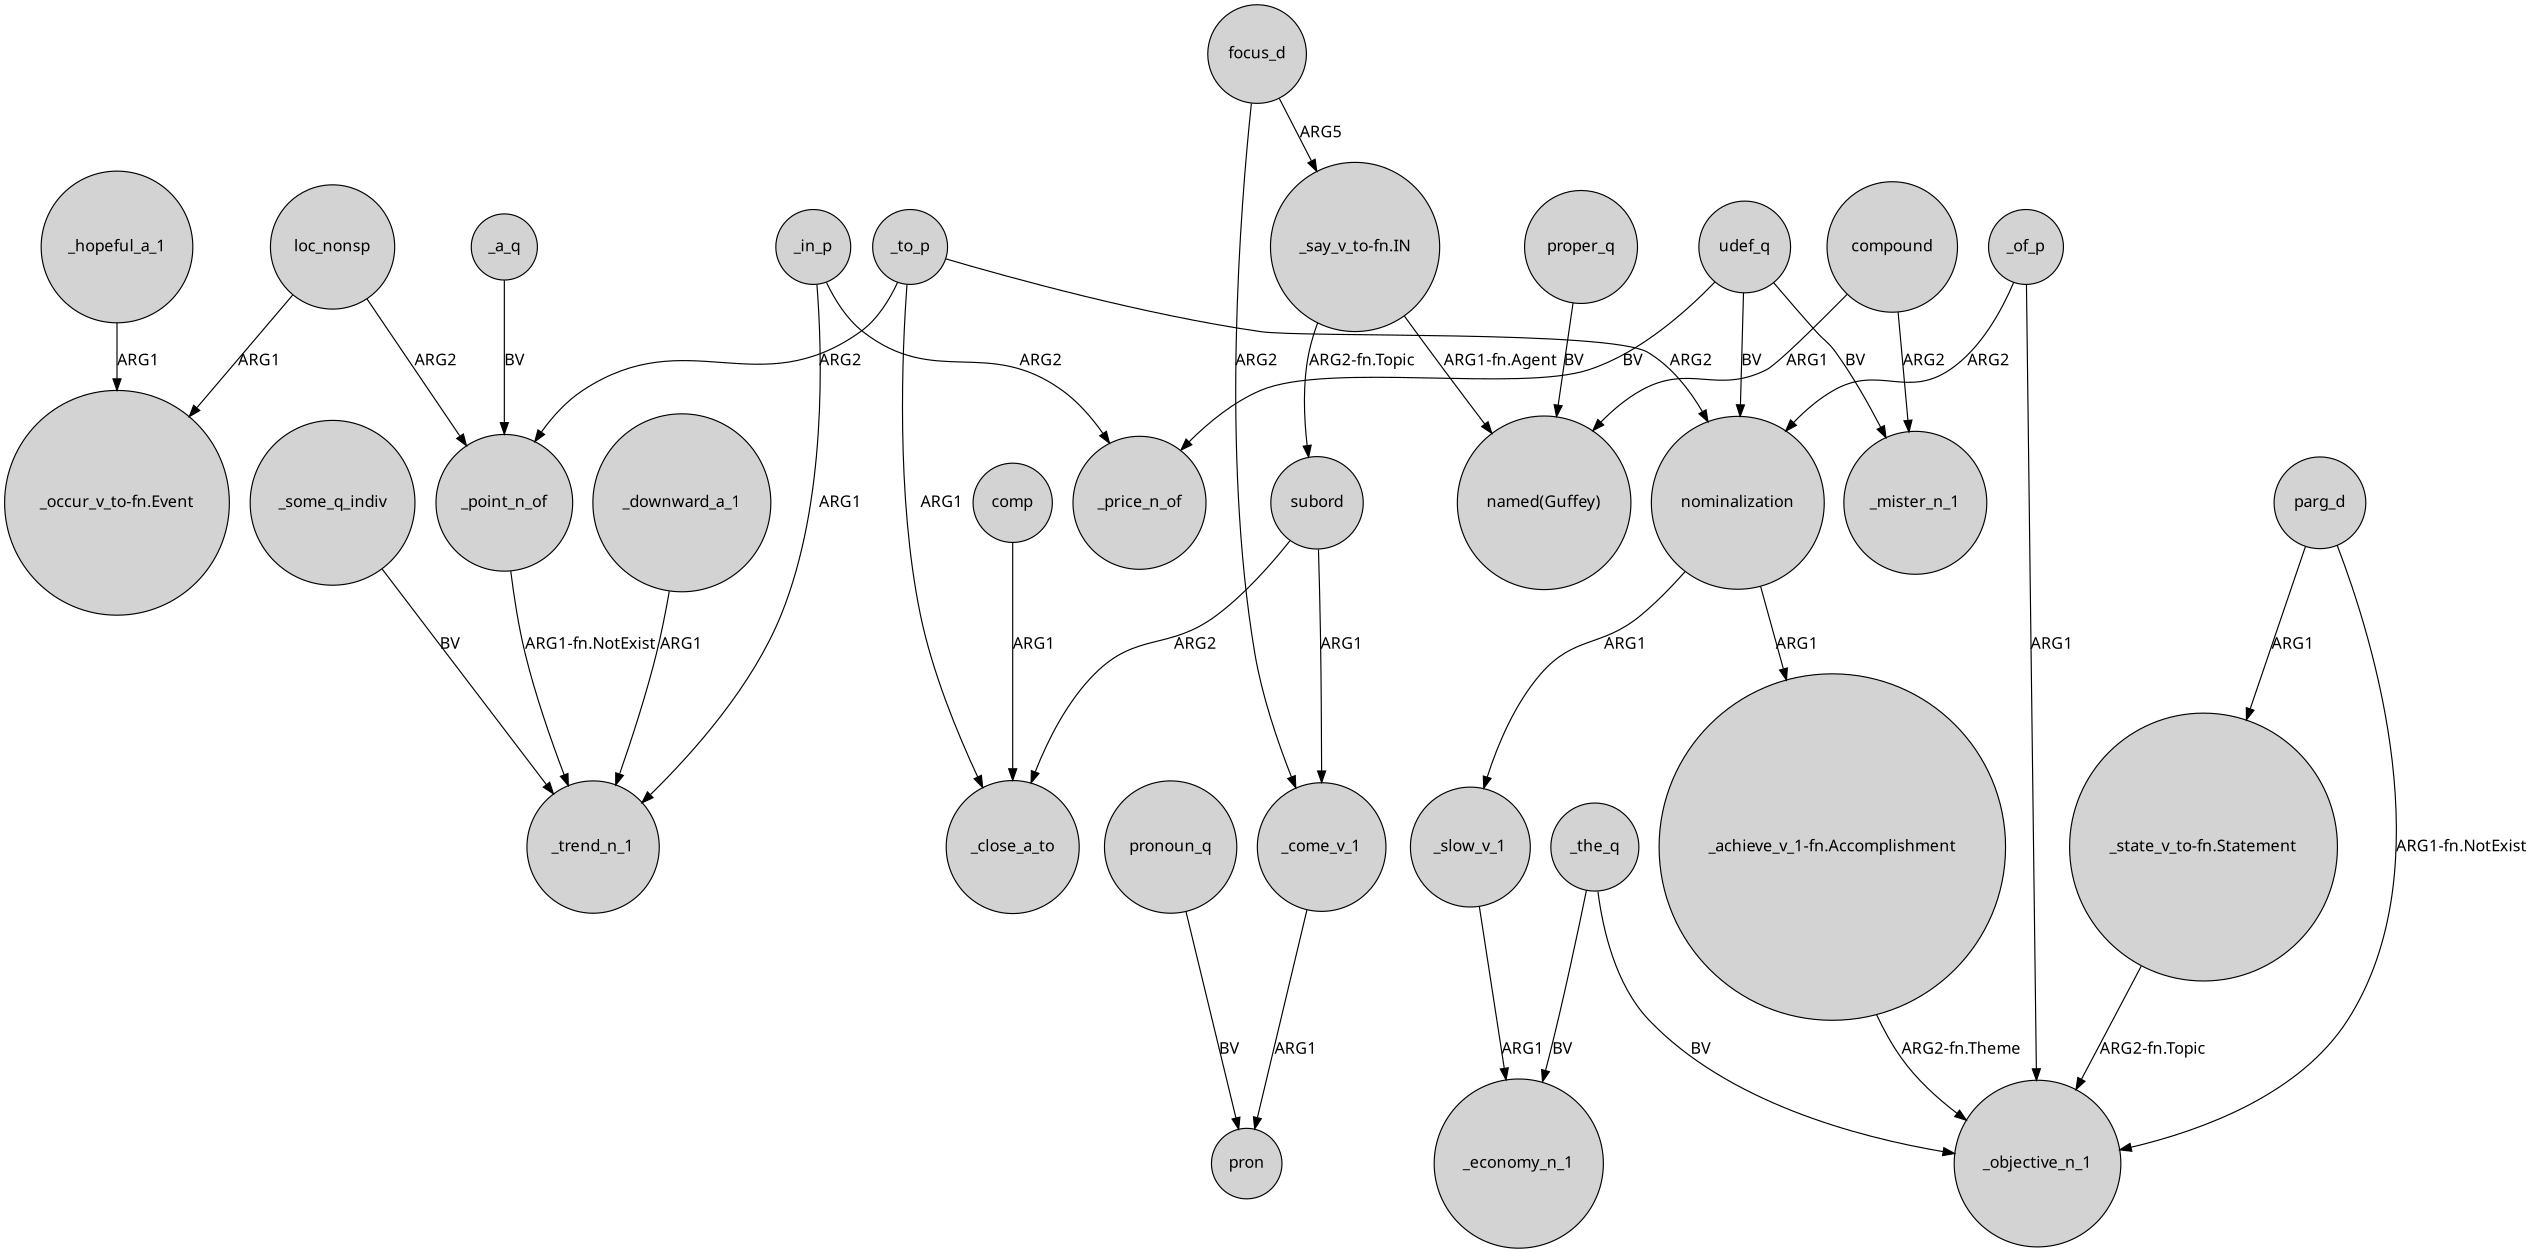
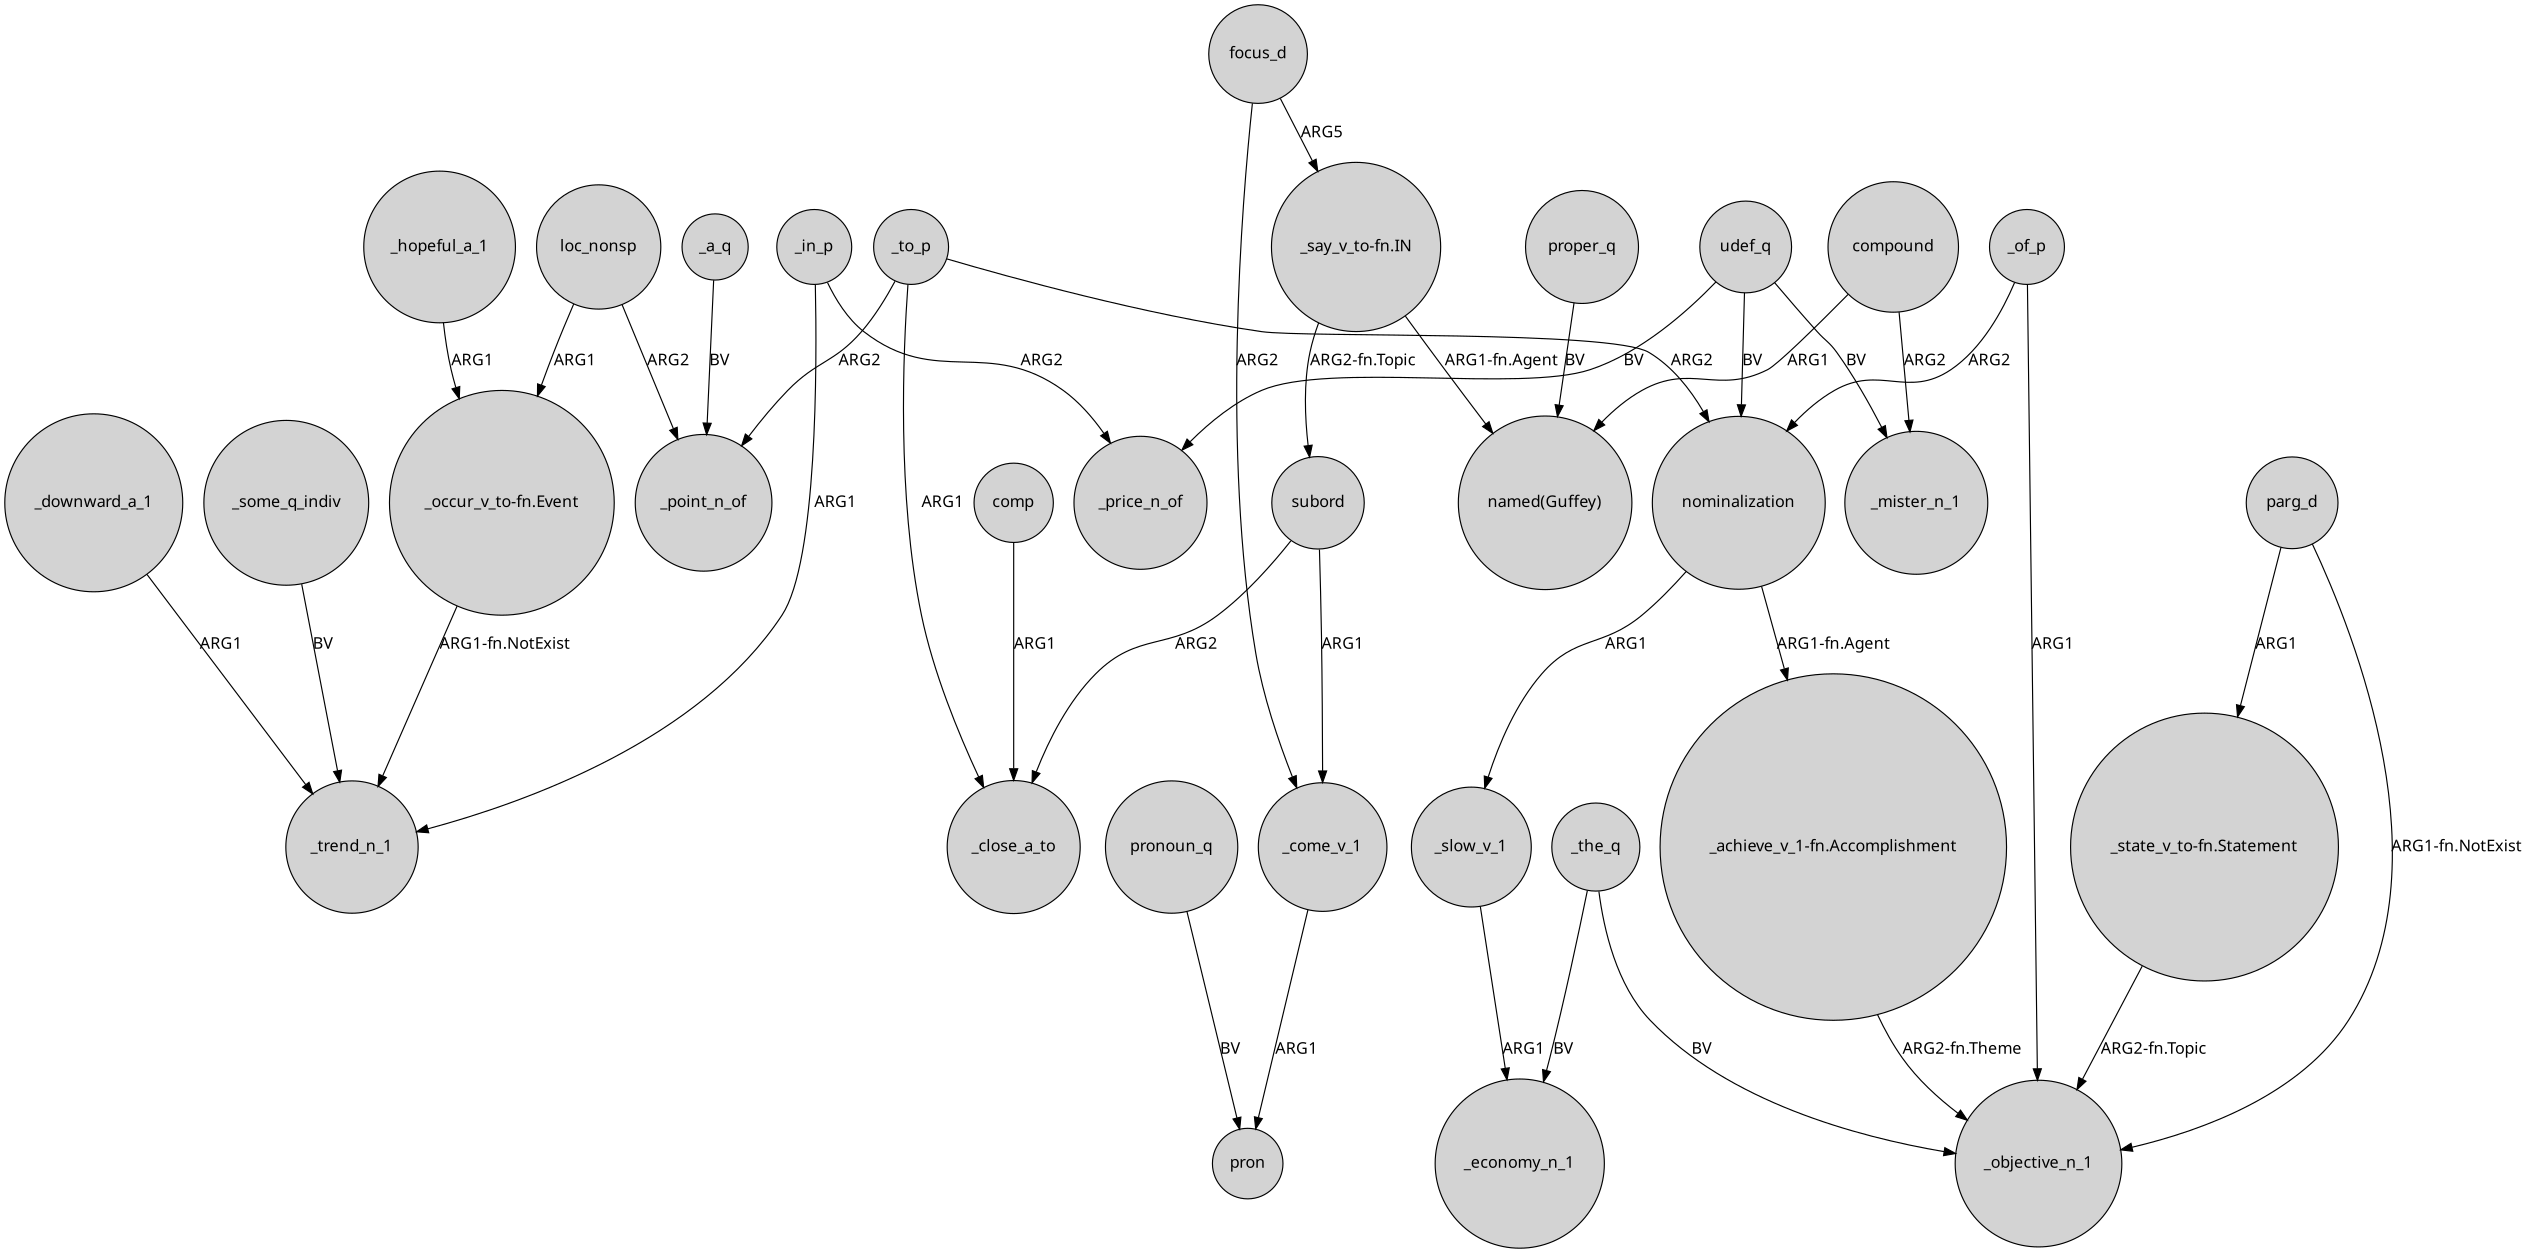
(1797, 645) -> (1834, 645)
(531, 675) -> (420, 691)
